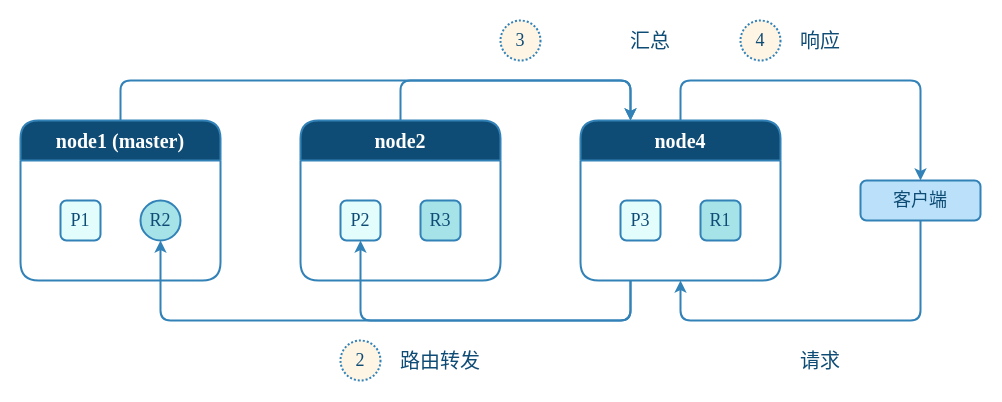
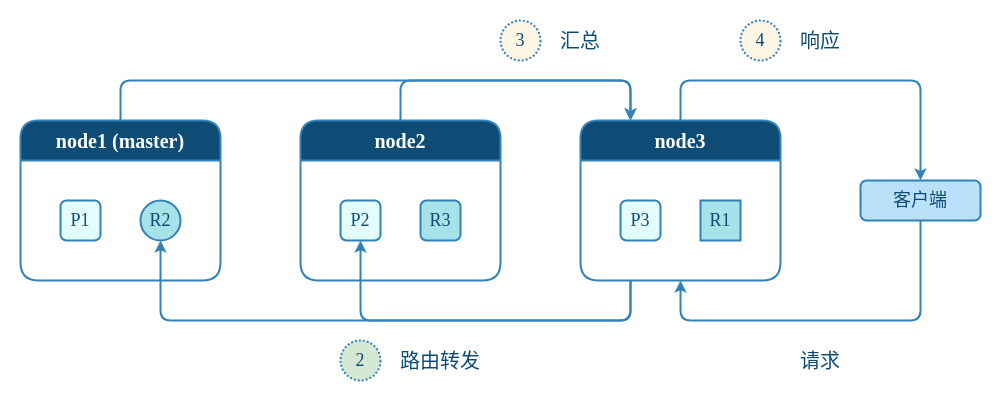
(651, 41) -> (581, 41)
(681, 141) -> (681, 141)
(721, 221) -> (721, 221)
(361, 361) -> (361, 361)
